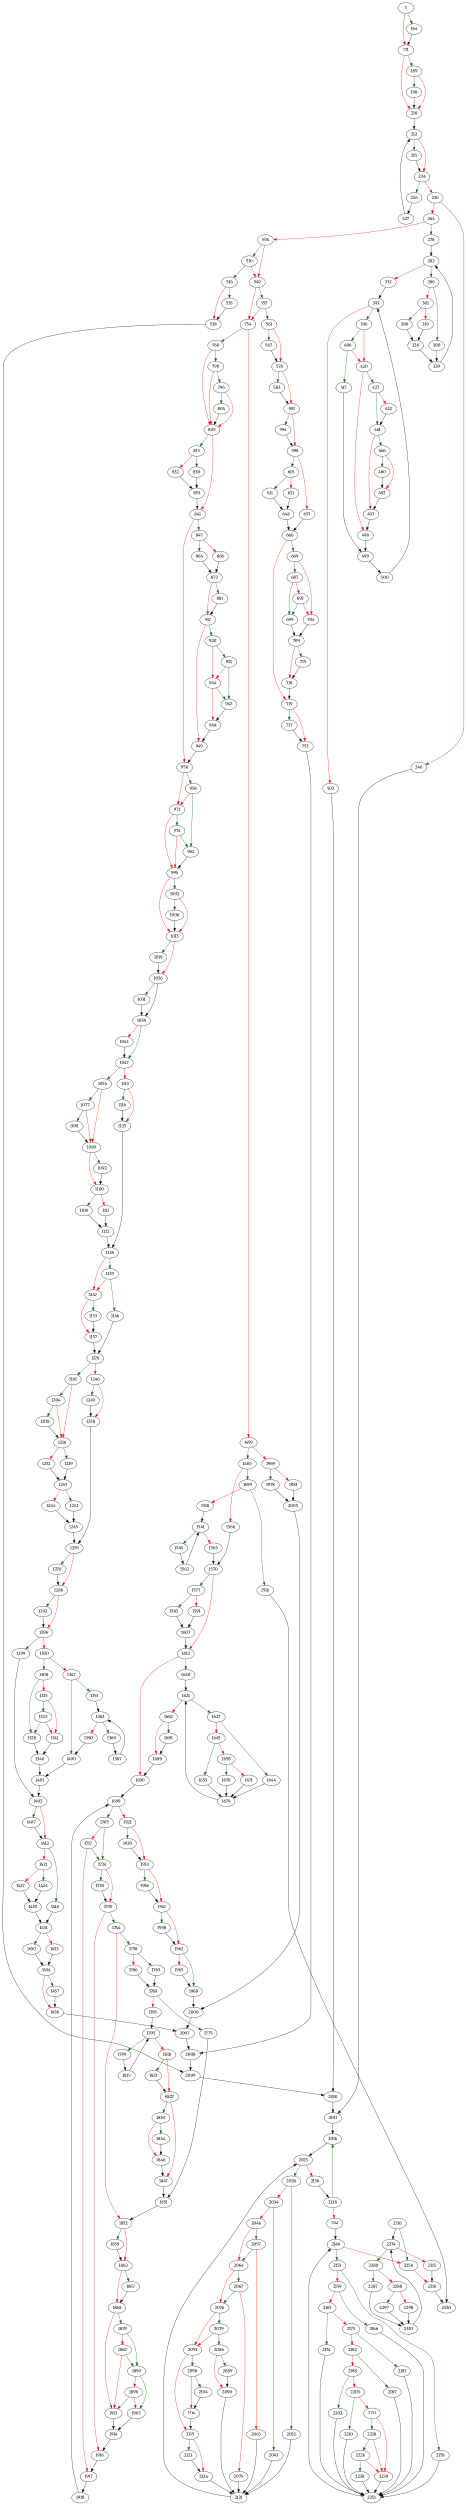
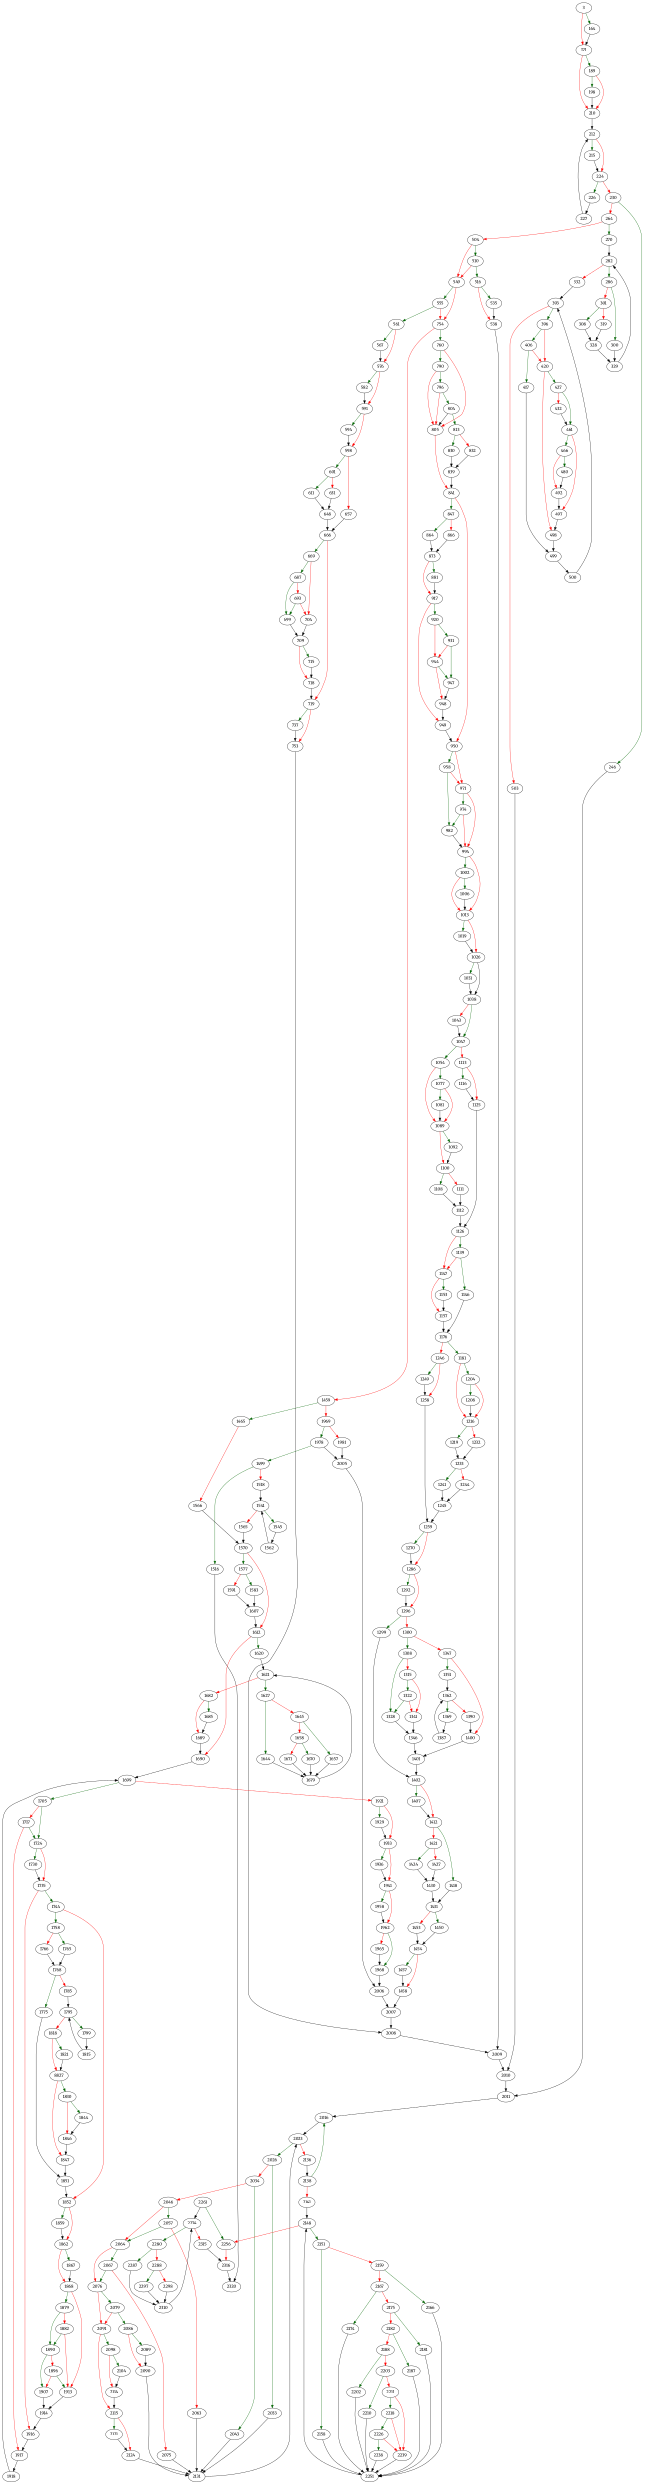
(205, 439) -> (453, 418)
(247, 1473) -> (291, 1453)
